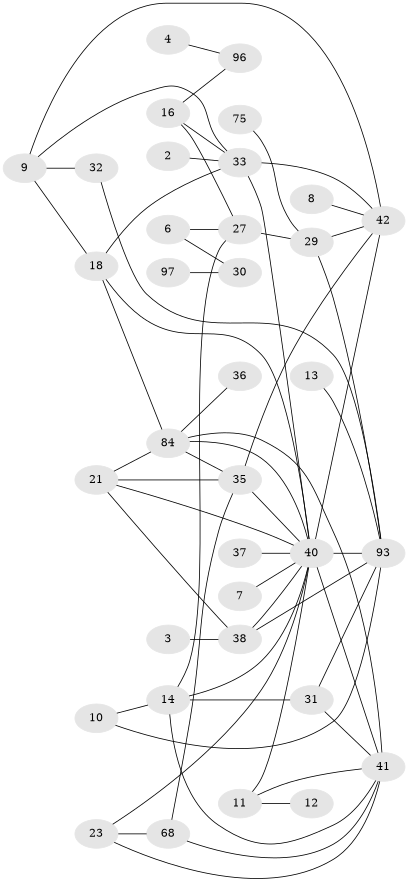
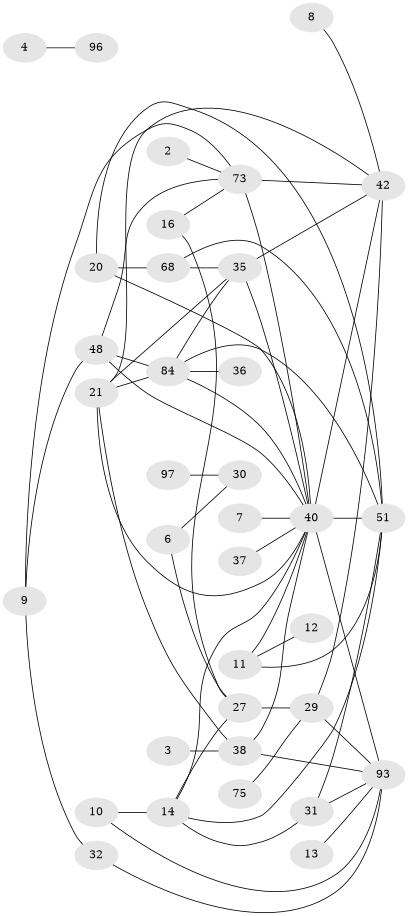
(229, 3) -> (135, 148)
(204, 86) -> none
(240, 163) -> (240, 179)
(96, 266) -> (96, 350)
(383, 767) -> (383, 518)
(96, 834) -> (96, 268)
